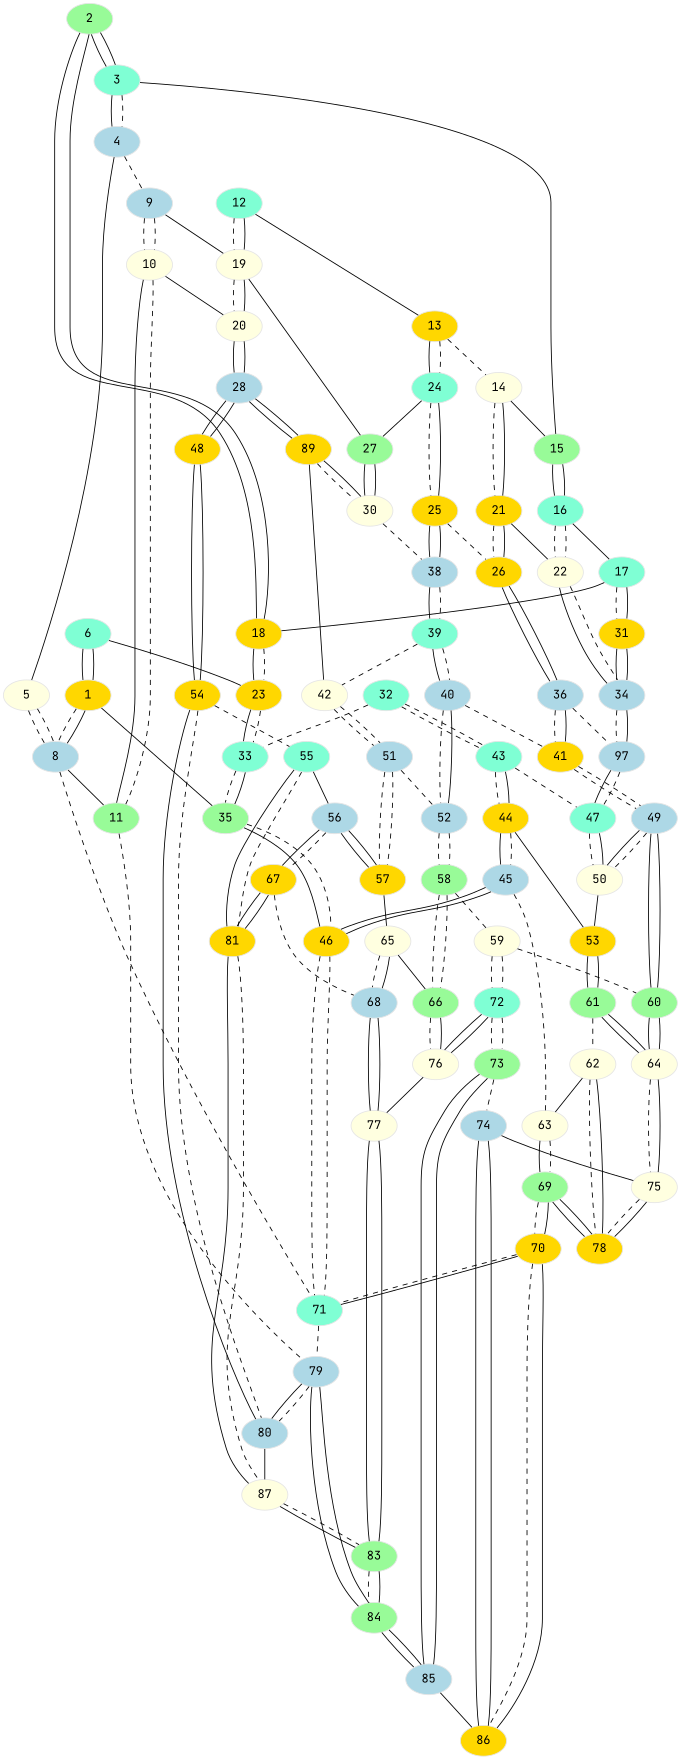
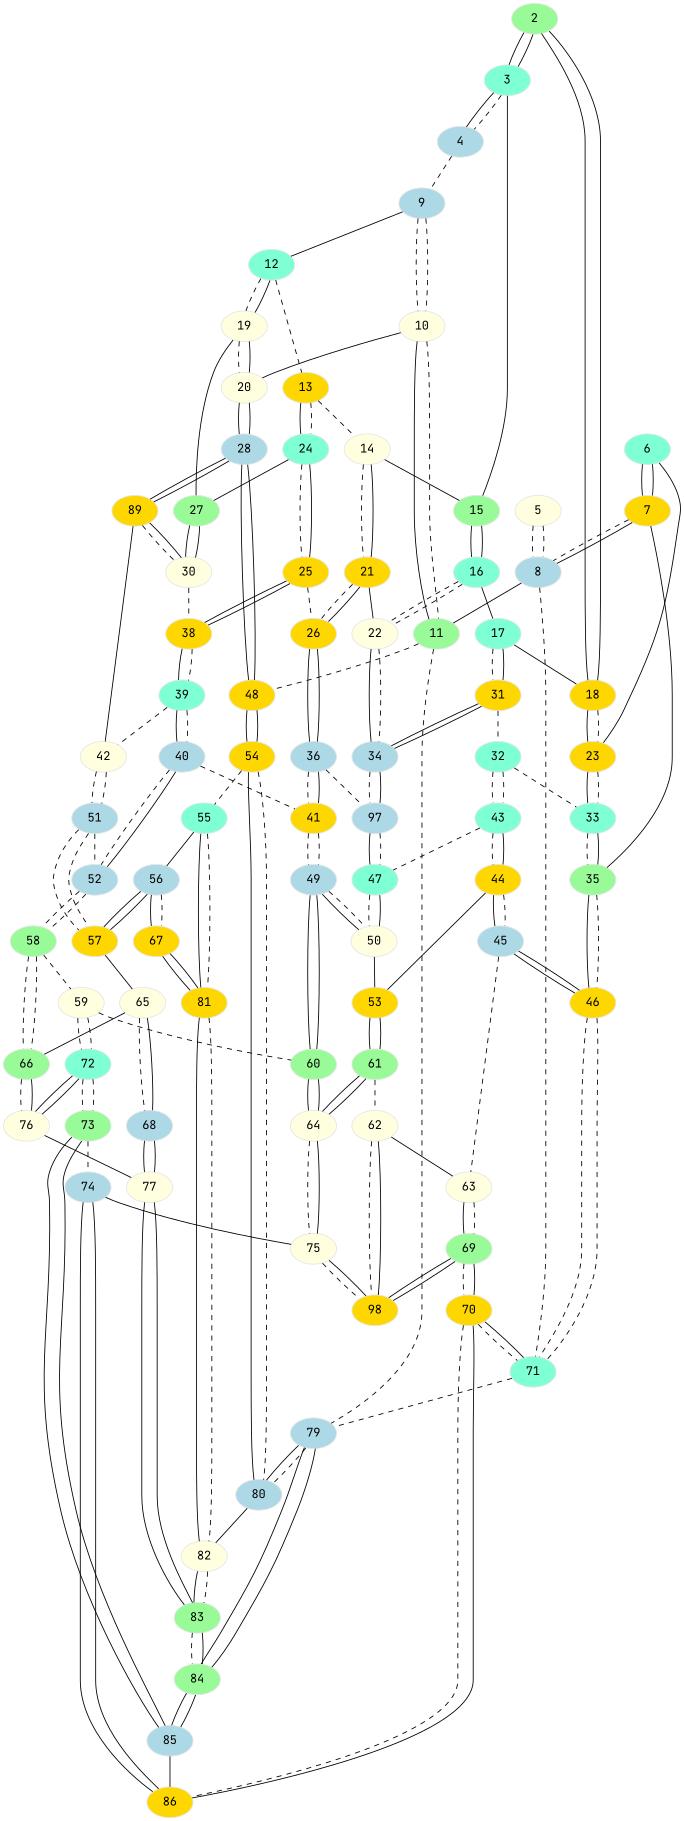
(194, 234) -> (347, 234)
(337, 265) -> (289, 326)
(95, 422) -> none
(435, 572) -> (189, 634)
none -> (347, 669)
(88, 695) -> (647, 511)
none -> (498, 726)
(297, 958) -> none
(600, 1249) -> (375, 1310)
(265, 1495) -> (204, 1556)
